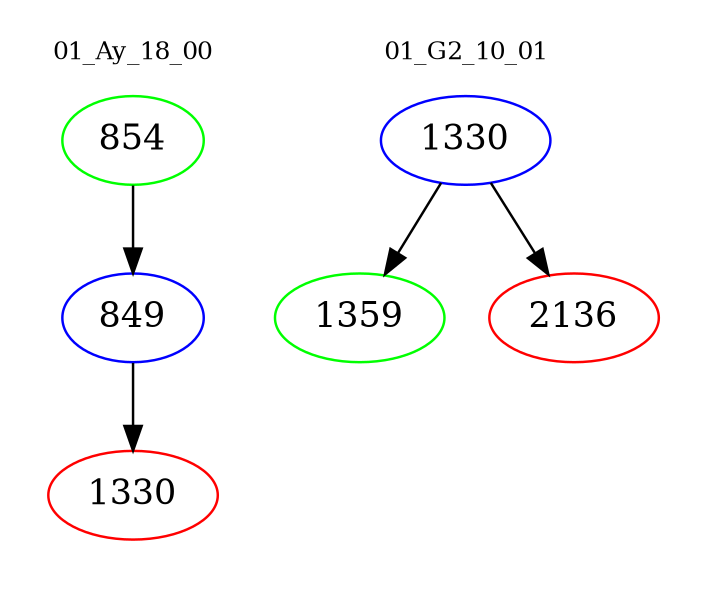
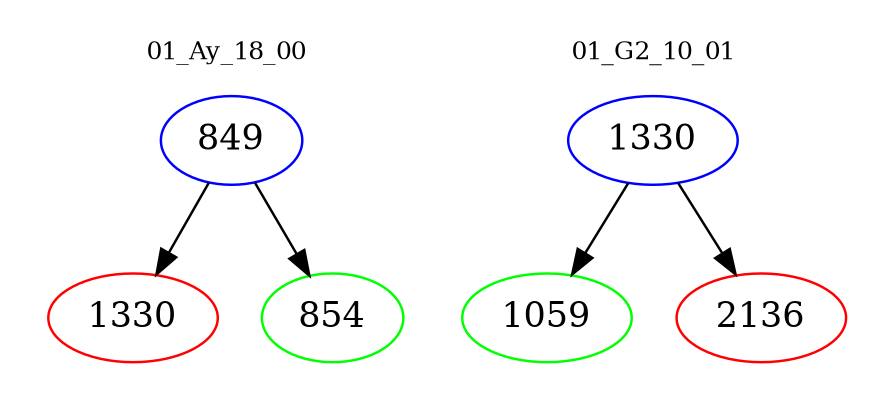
(133, 217) -> (276, 218)
(360, 318) -> (547, 318)
